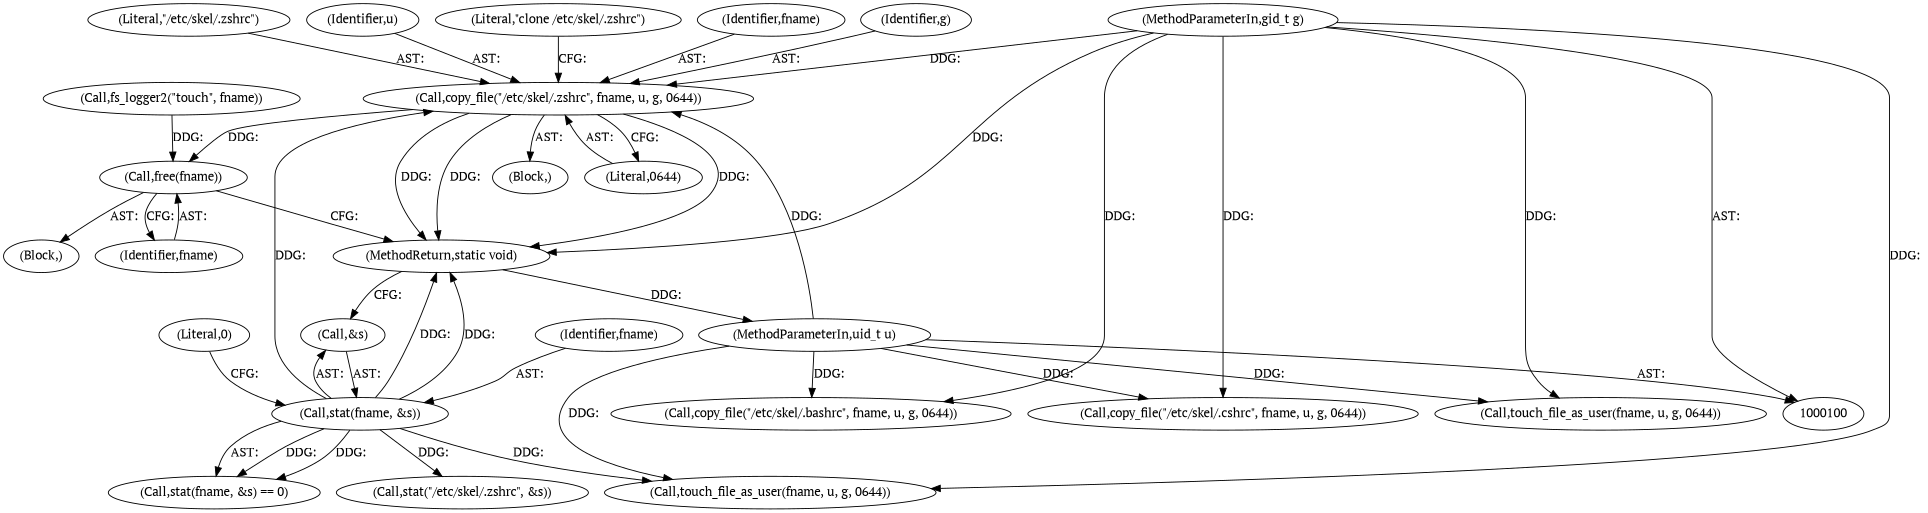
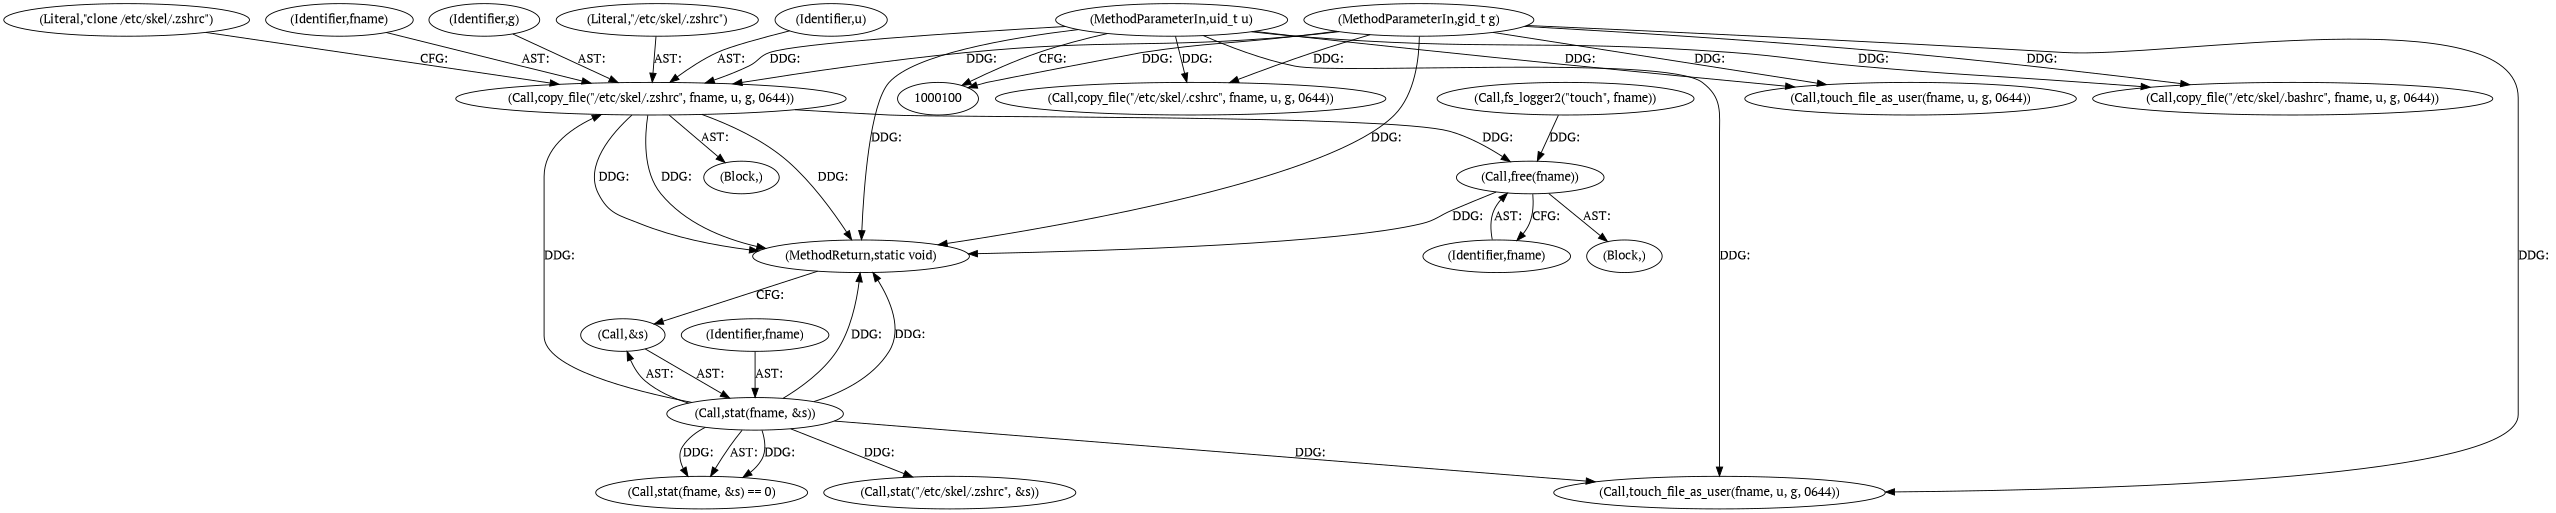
(643, 177) -> none
(346, 217) -> (1470, 217)
(1728, 217) -> (1159, 59)
(623, 295) -> (908, 69)
(204, 335) -> none
(1653, 374) -> (1054, 59)
